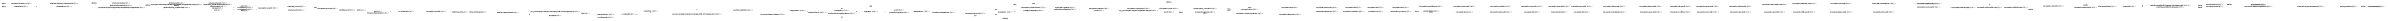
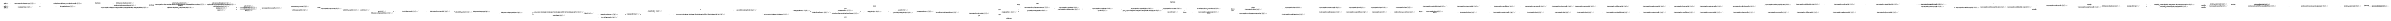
none -> (6, 6)
